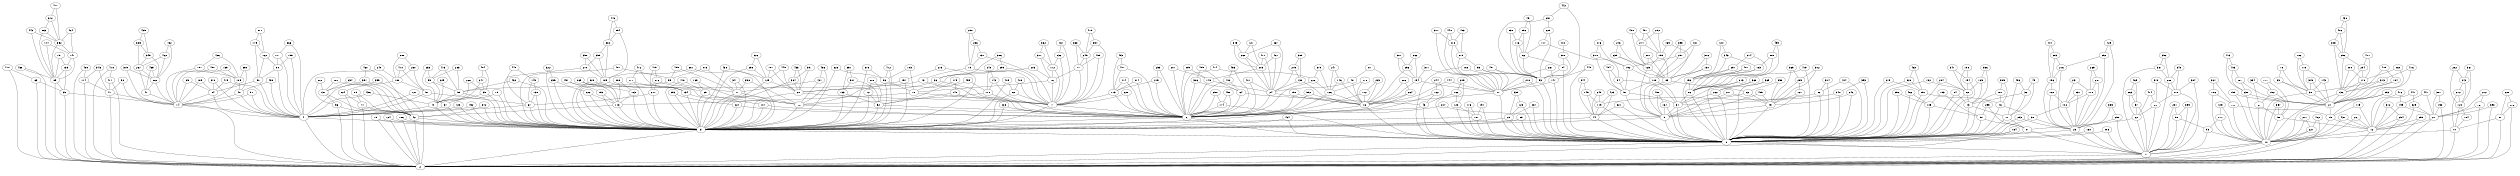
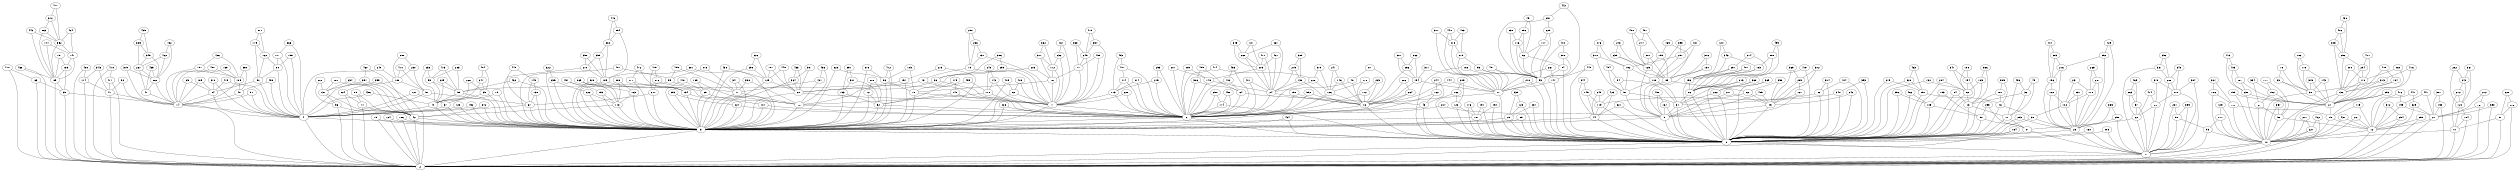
(1658, 30) -> none
(1651, 49) -> none
(1588, 58) -> (1532, 62)
none -> (1547, 59)
(1117, 80) -> (1123, 74)
none -> (451, 86)
(780, 100) -> (820, 127)
none -> (1495, 105)
none -> (1459, 165)
